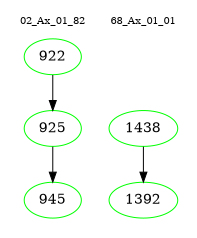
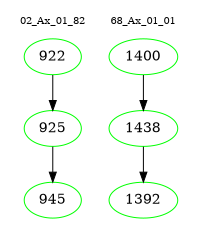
none -> (143, 57)
